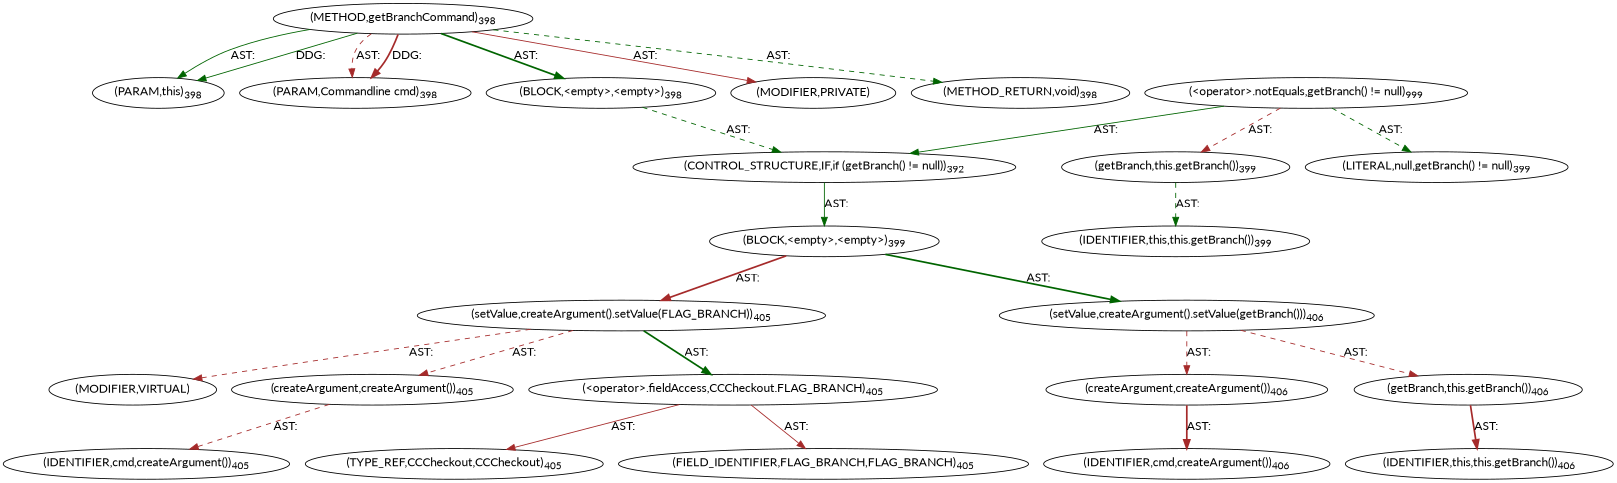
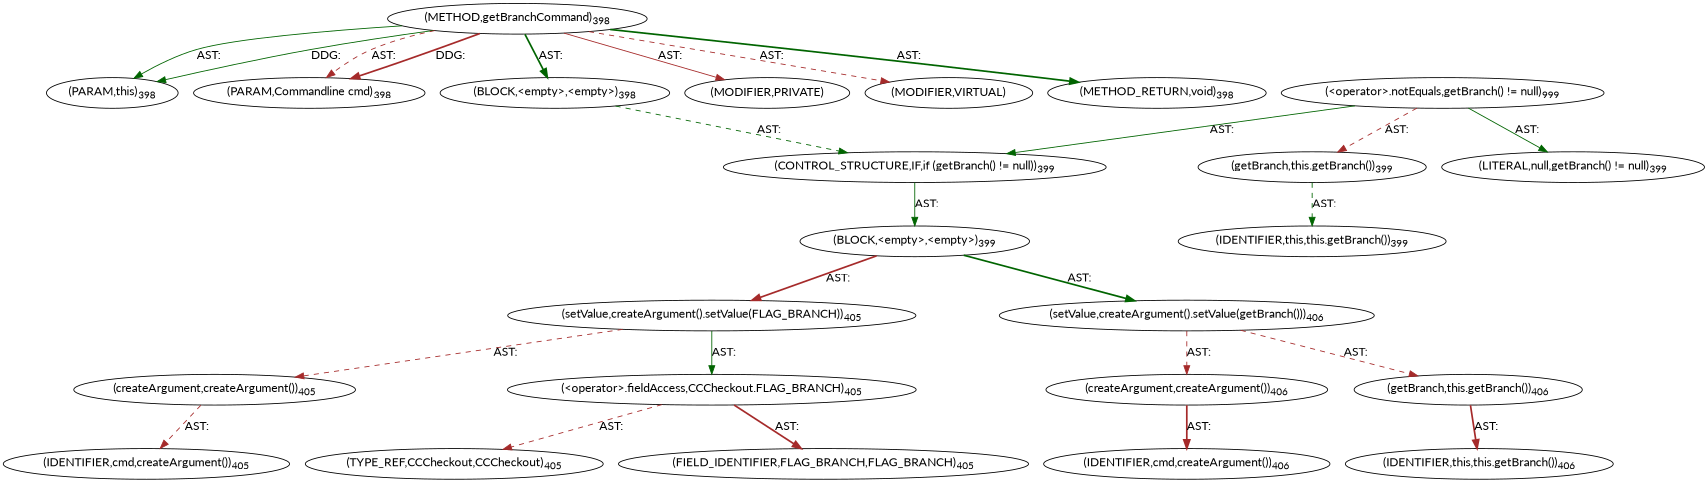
(713, 55) -> (840, 55)
(1368, 128) -> (1504, 128)
(956, 166) -> (1046, 166)
(674, 350) -> (712, 348)
(366, 353) -> (735, 56)
(775, 424) -> (764, 425)
(597, 426) -> (587, 426)
